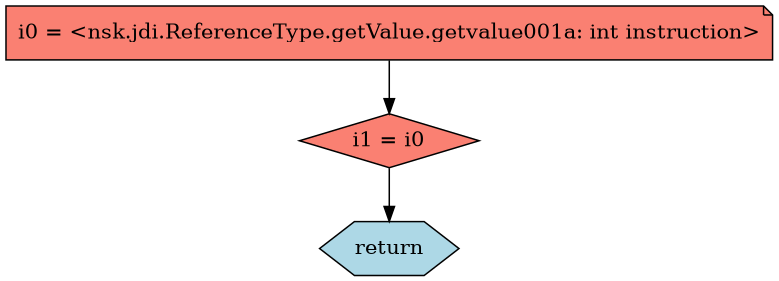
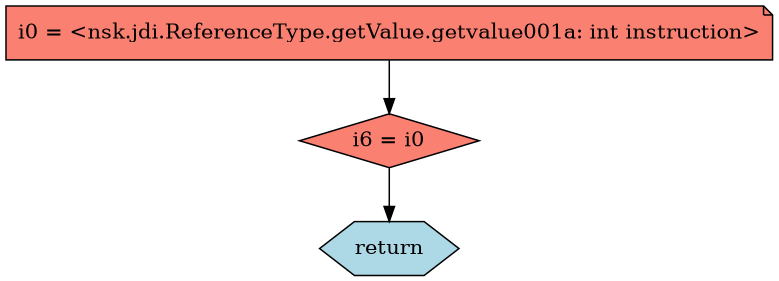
(389, 141) -> (389, 141)
